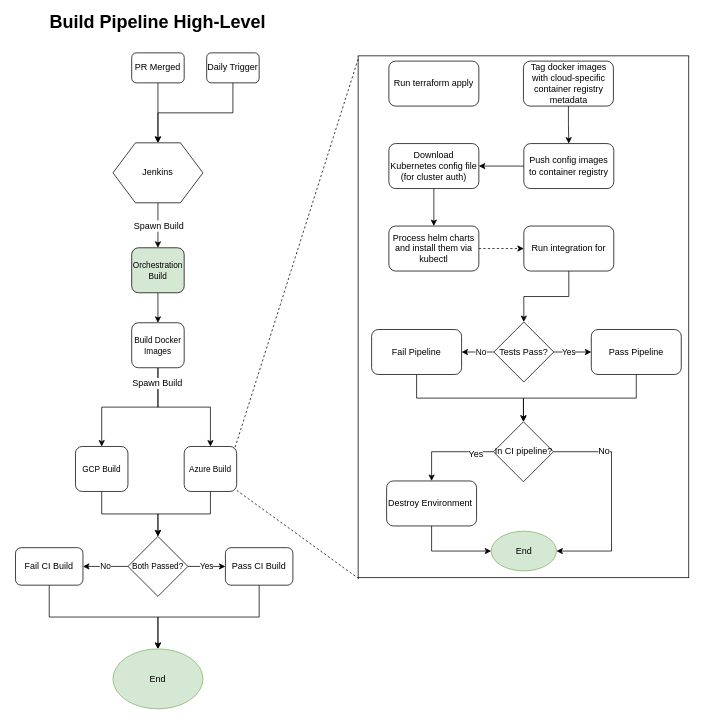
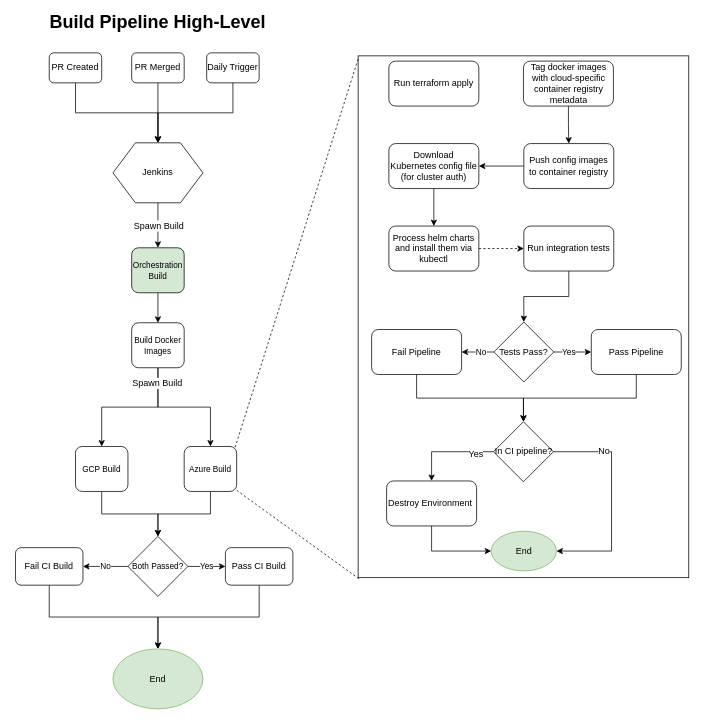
none -> (75, 68)
none -> (100, 113)
(569, 249) -> (569, 249)
